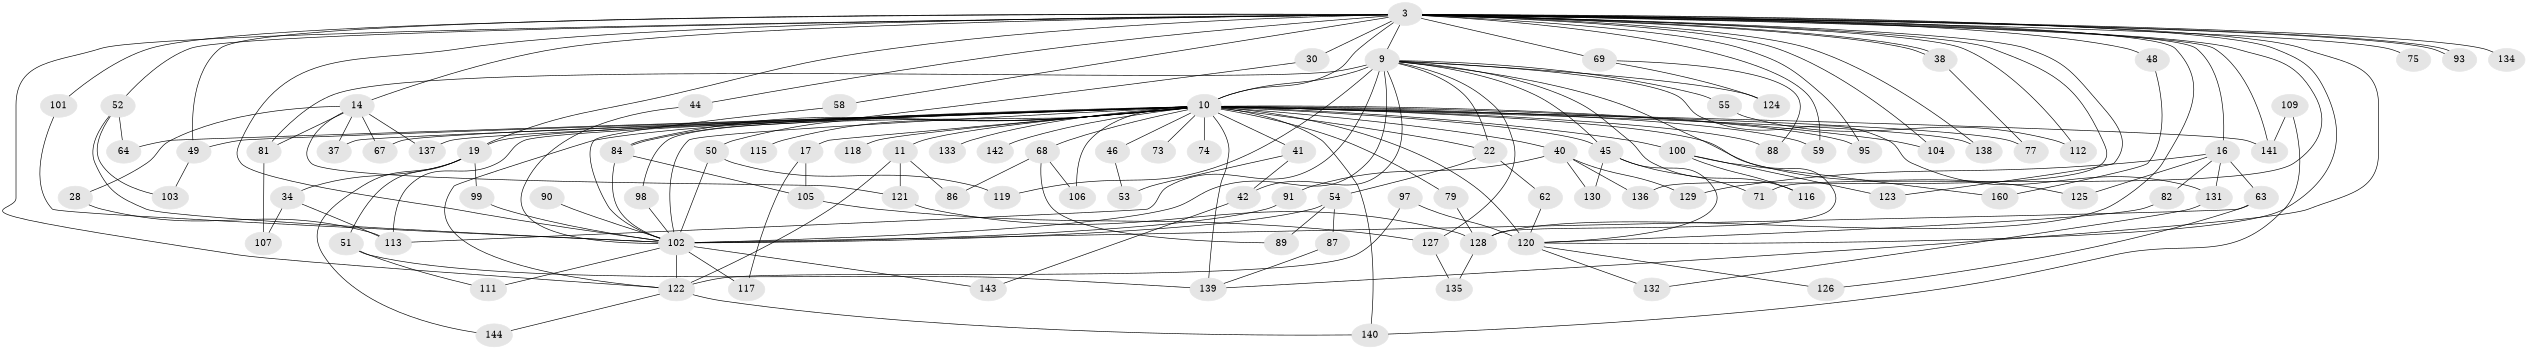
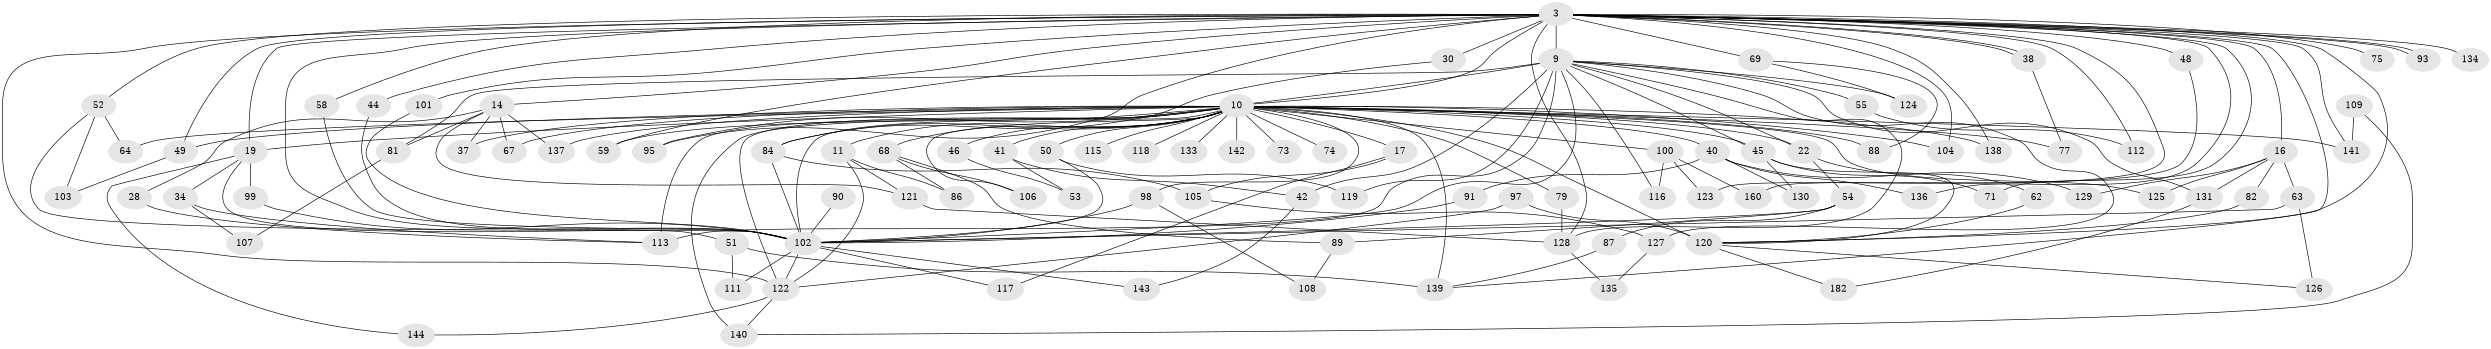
none -> (1308, 289)
(1652, 289) -> (1839, 289)
